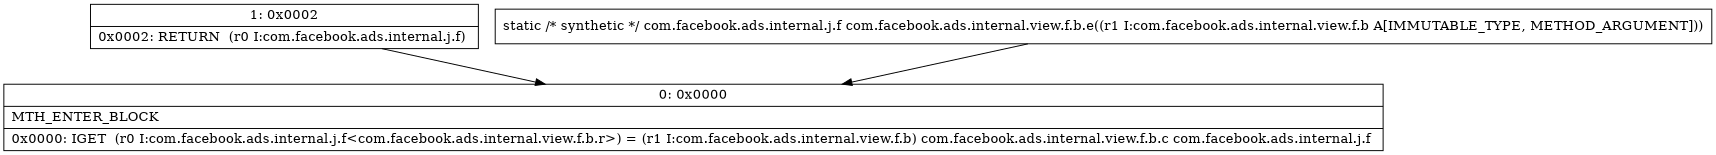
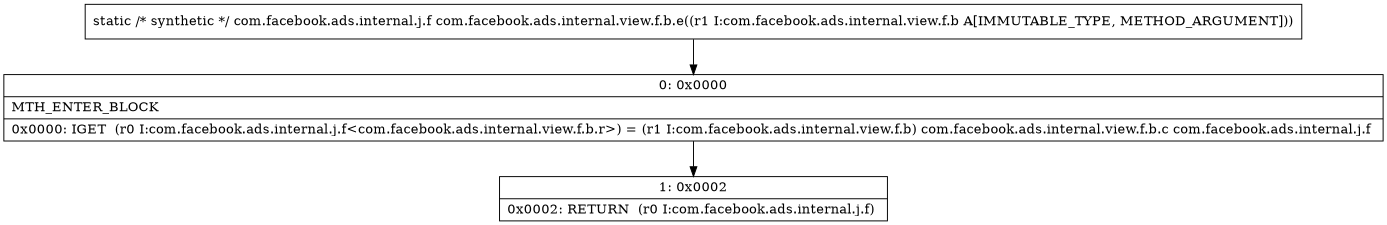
(459, 65) -> (693, 154)
